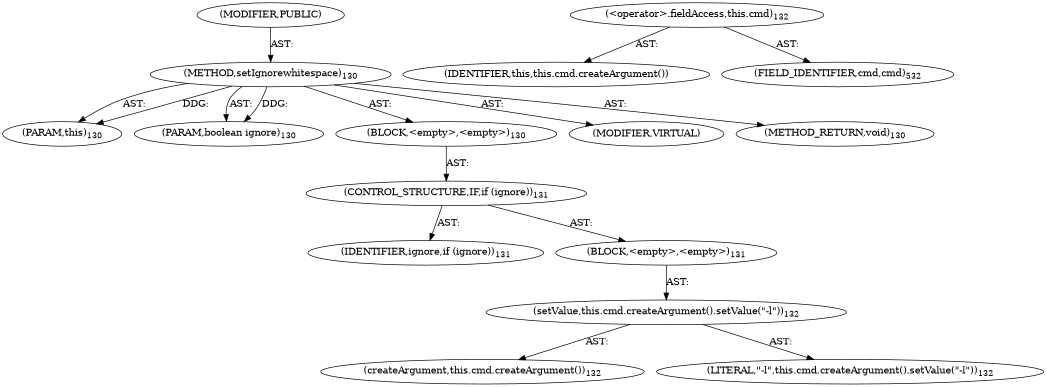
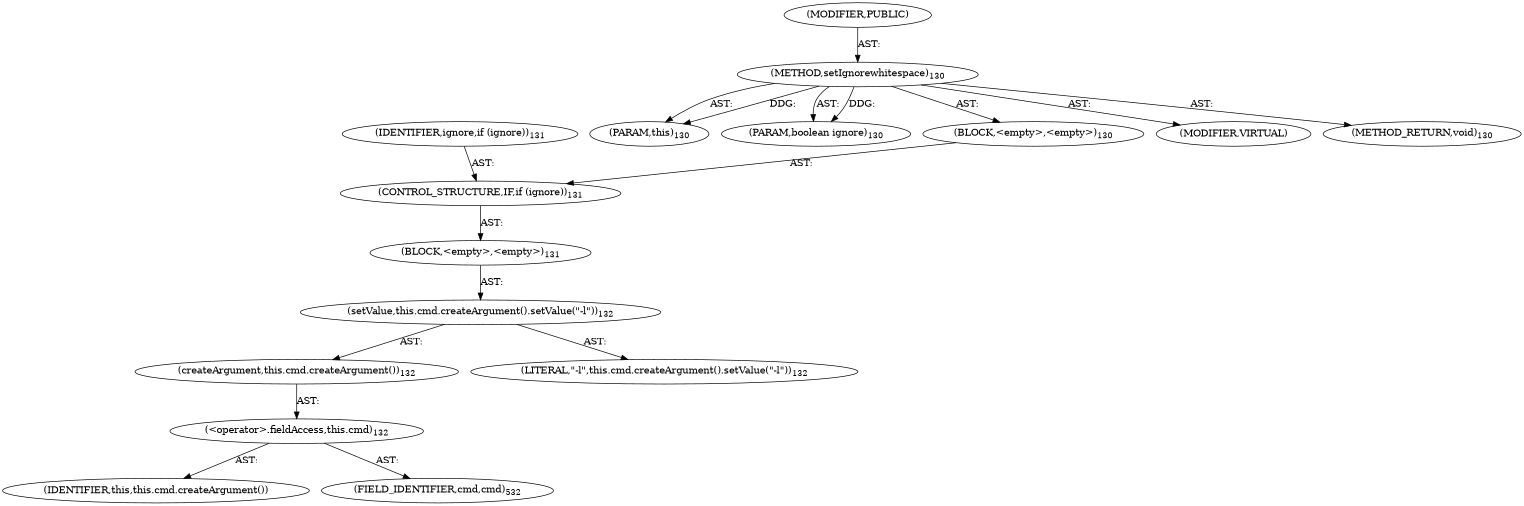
(437, 220) -> (469, 160)
none -> (297, 398)
